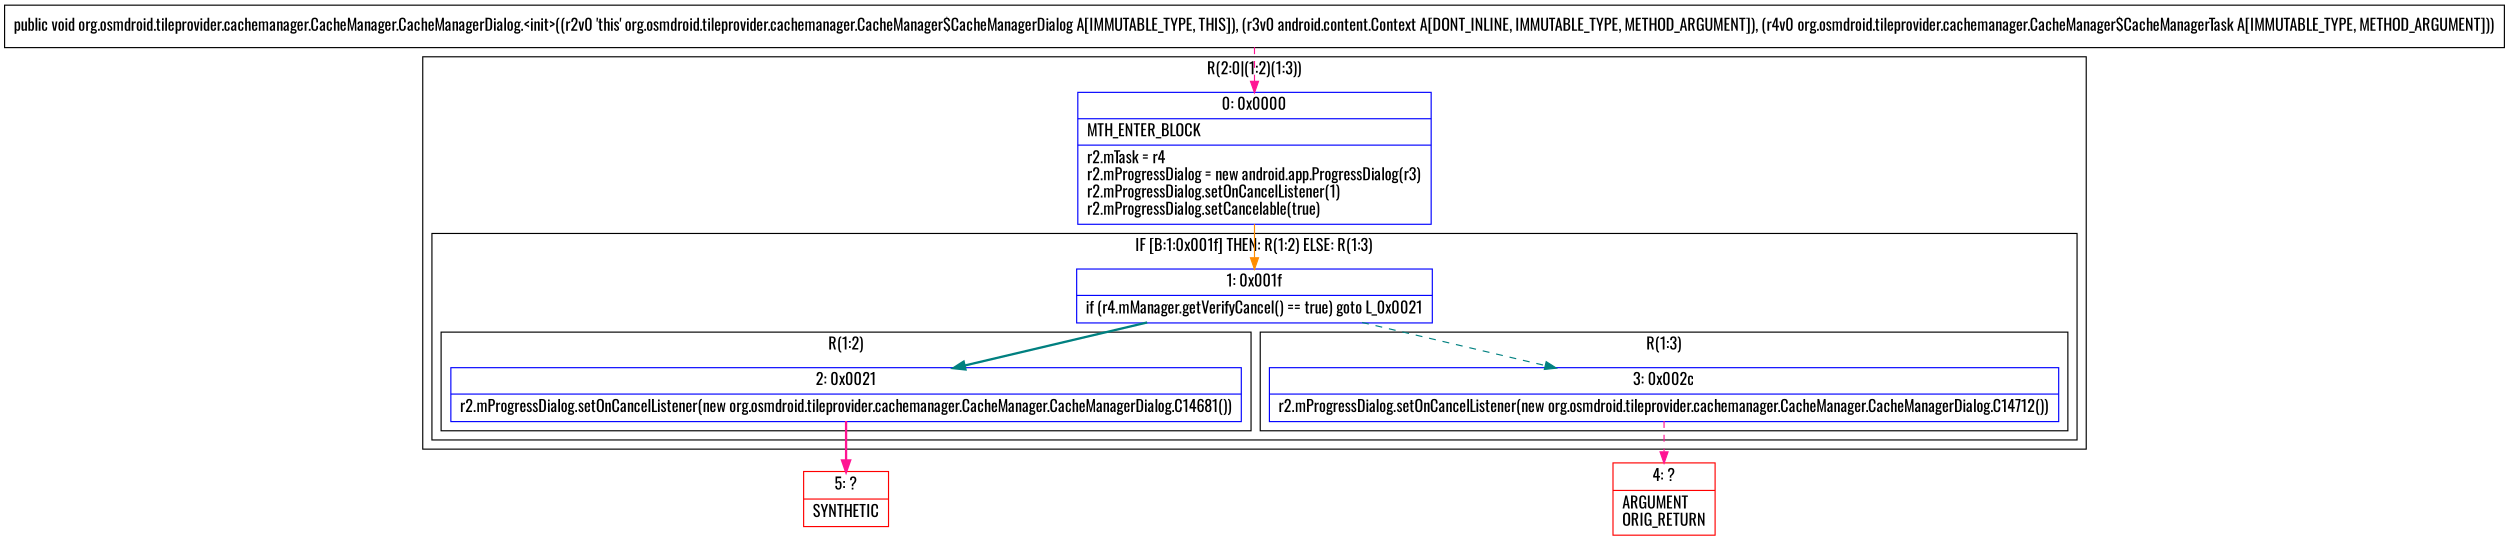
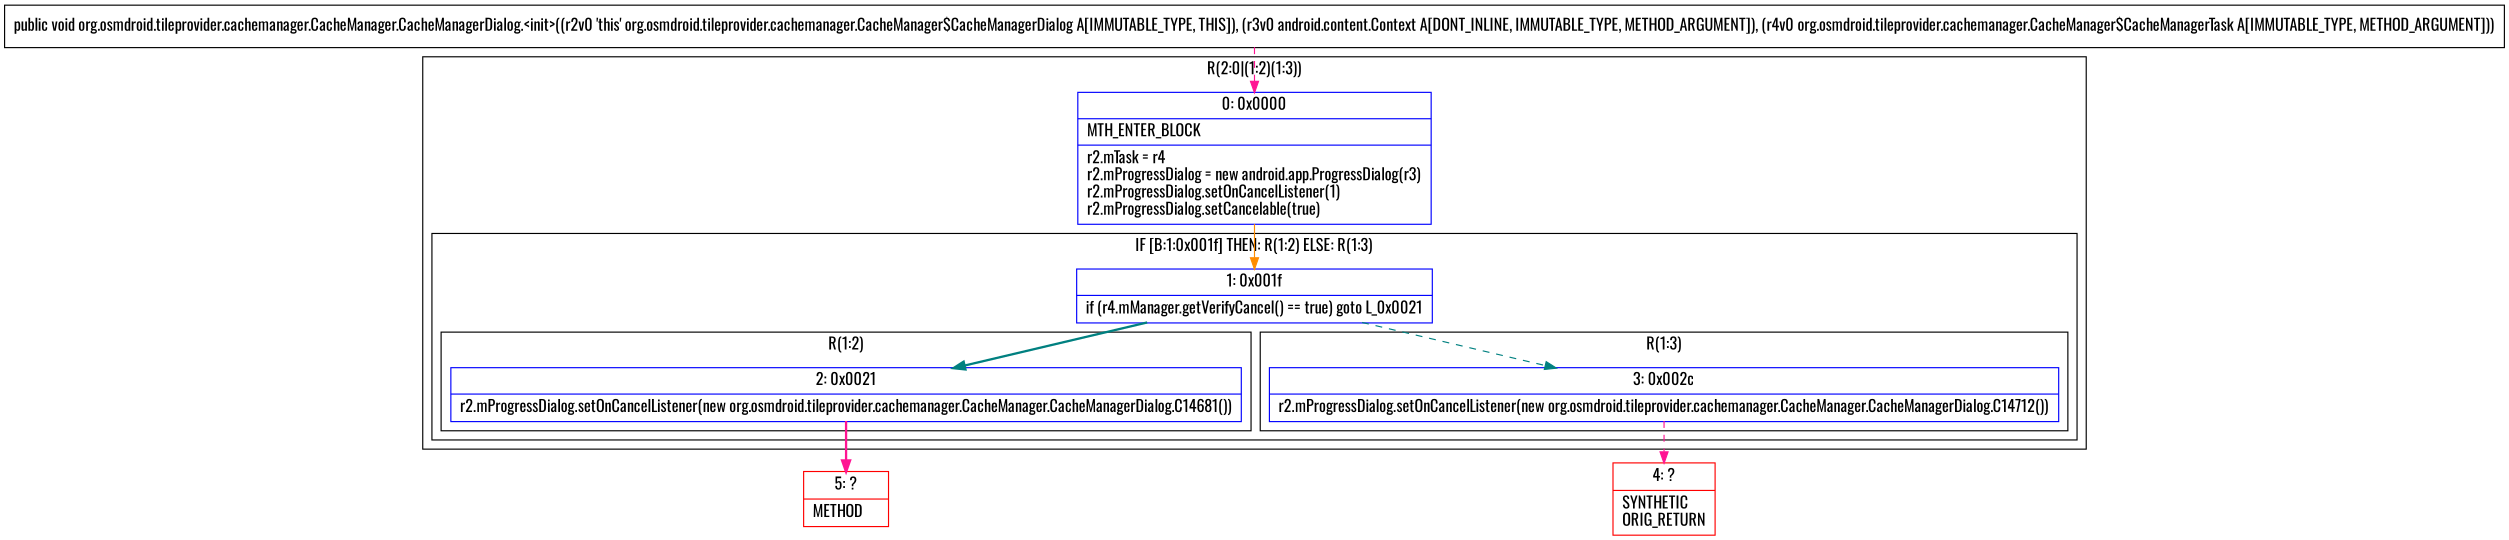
(1655, 504) -> (1655, 504)
(846, 512) -> (838, 512)
